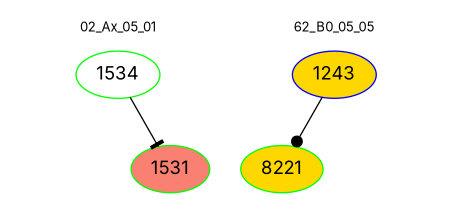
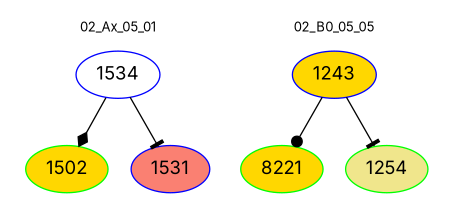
(334, 28) -> (334, 28)
(118, 75) -> (118, 75)
none -> (67, 169)
(170, 169) -> (170, 169)
none -> (387, 169)
